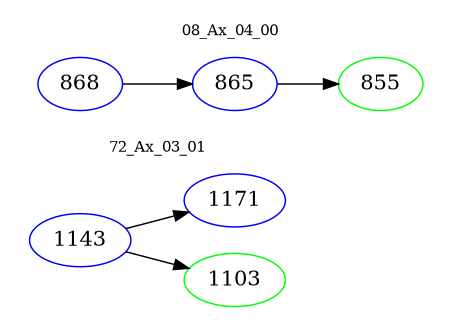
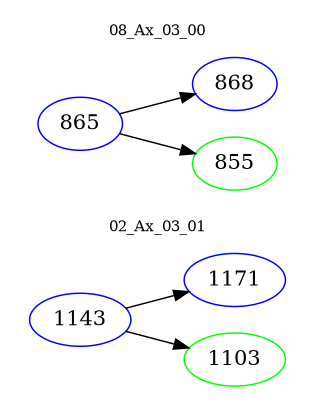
(231, 32) -> (158, 32)
(150, 84) -> (150, 106)
(158, 148) -> (158, 228)
